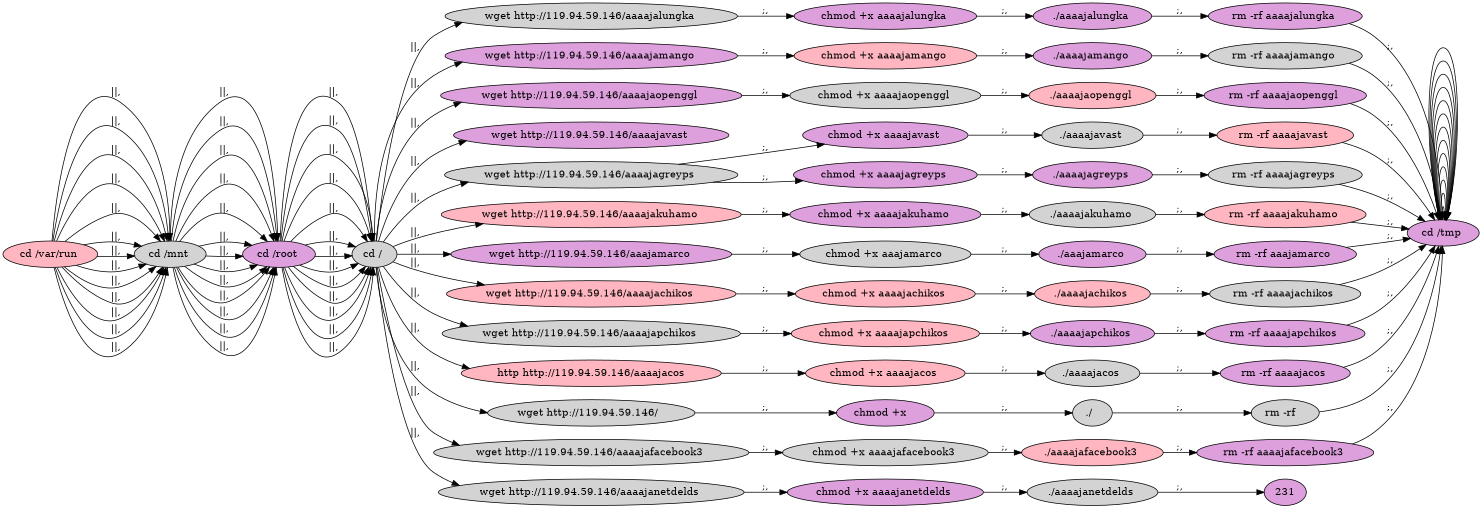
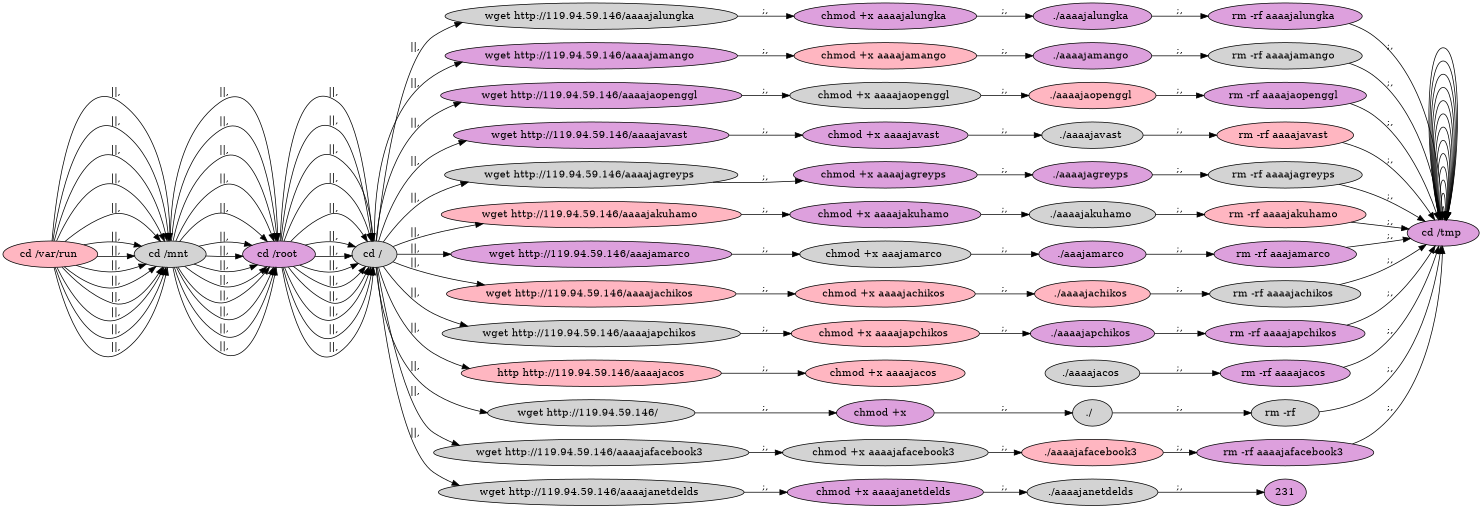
(748, 155) -> (762, 135)
(1001, 373) -> none
